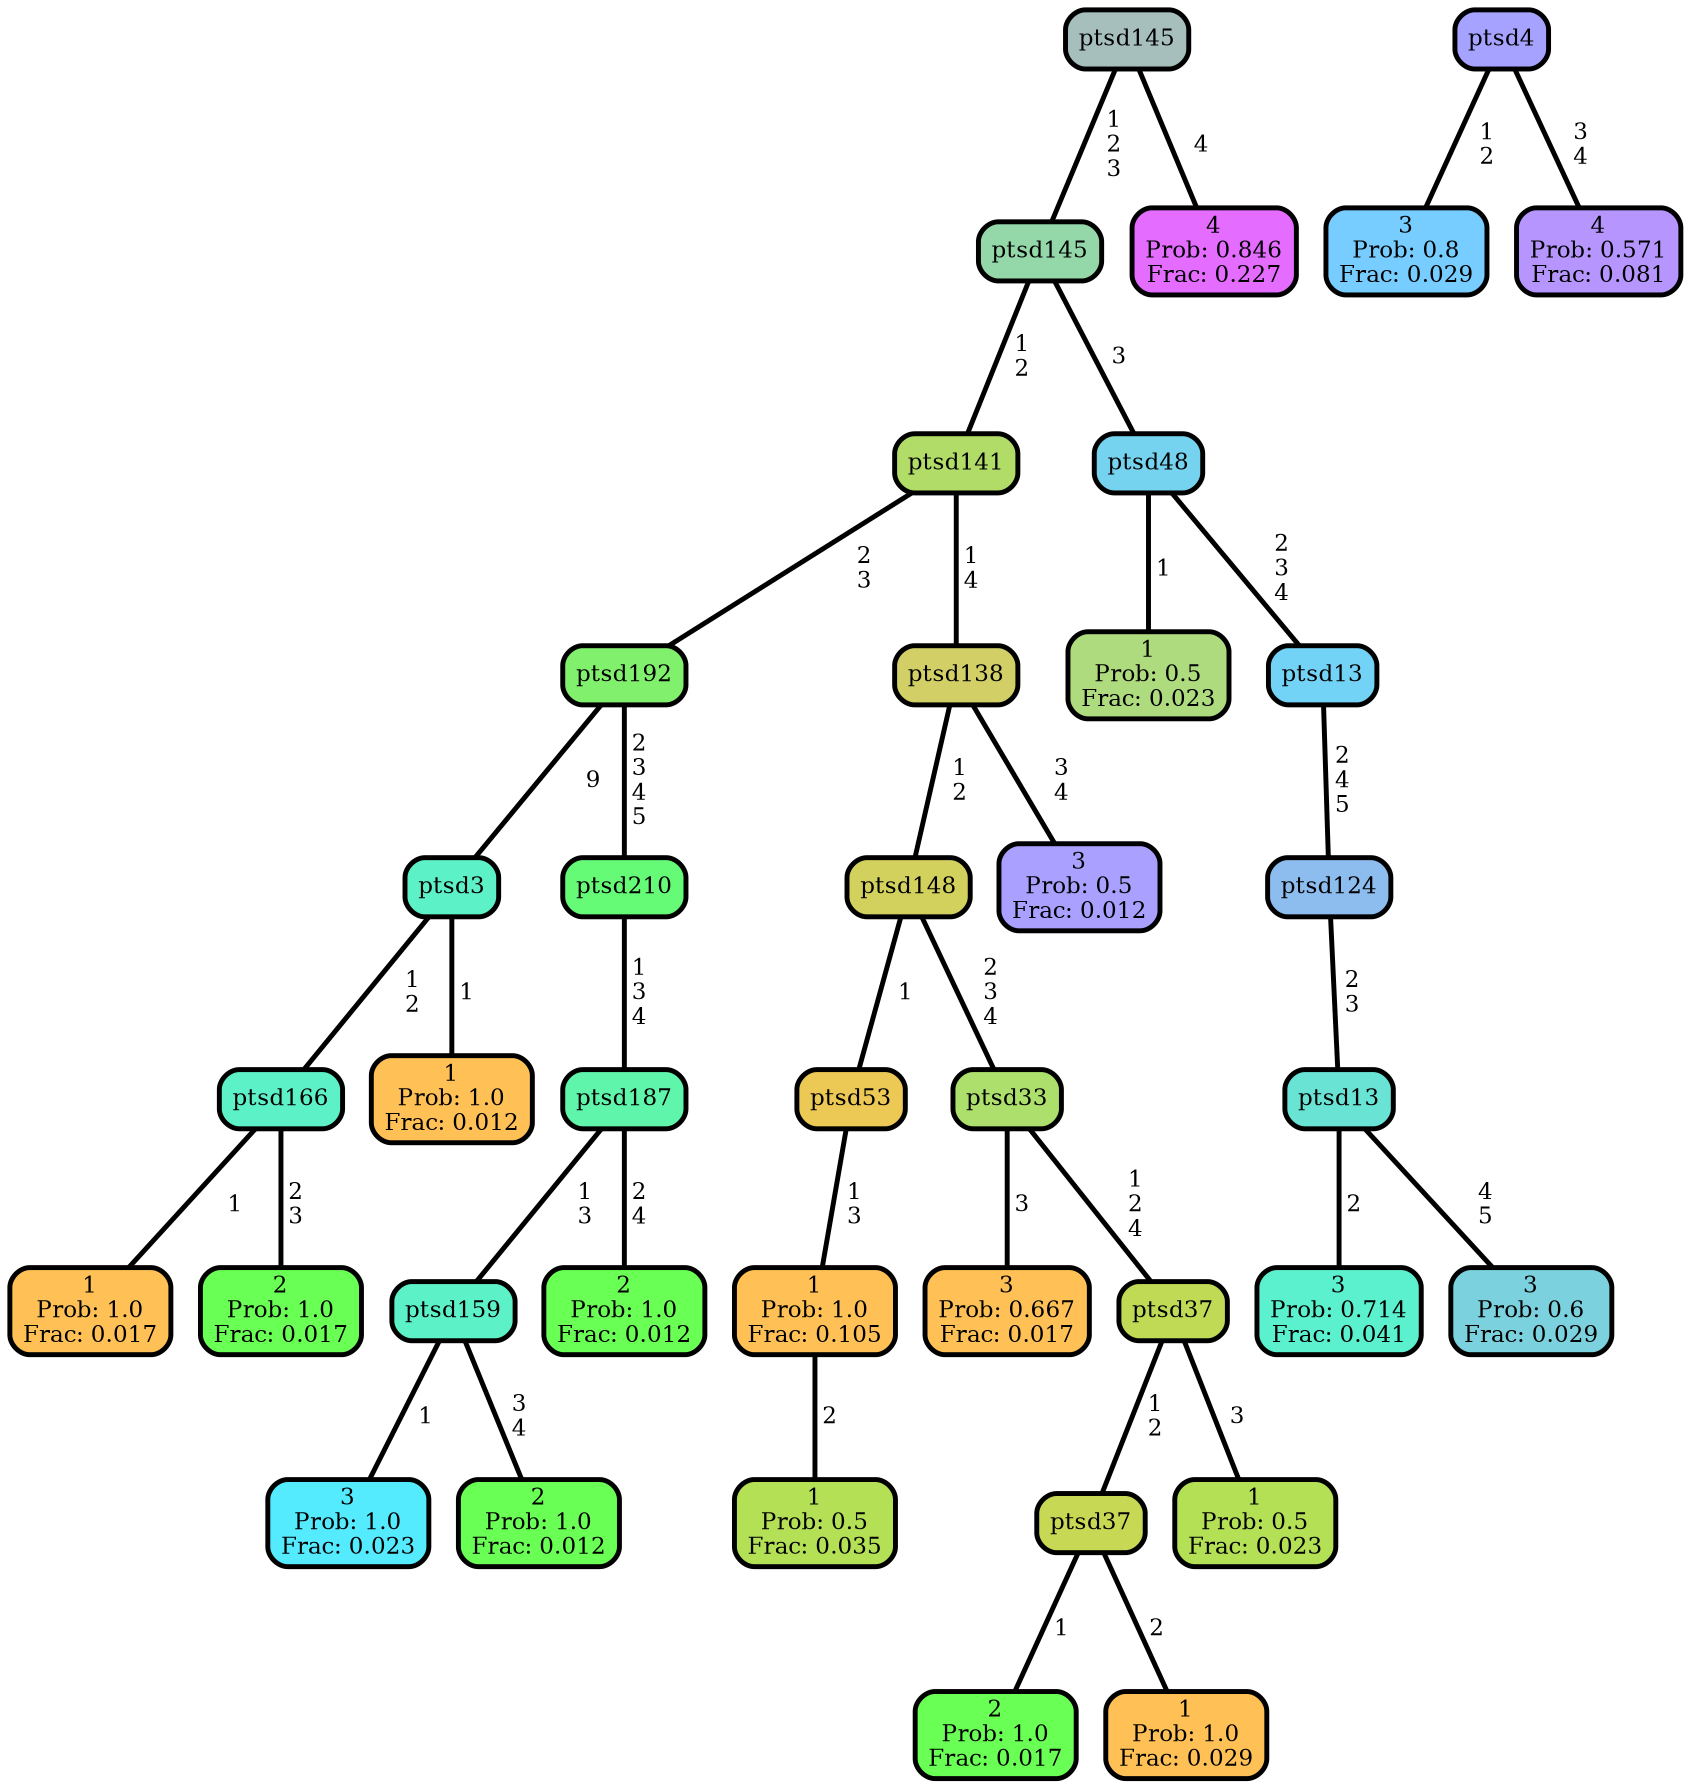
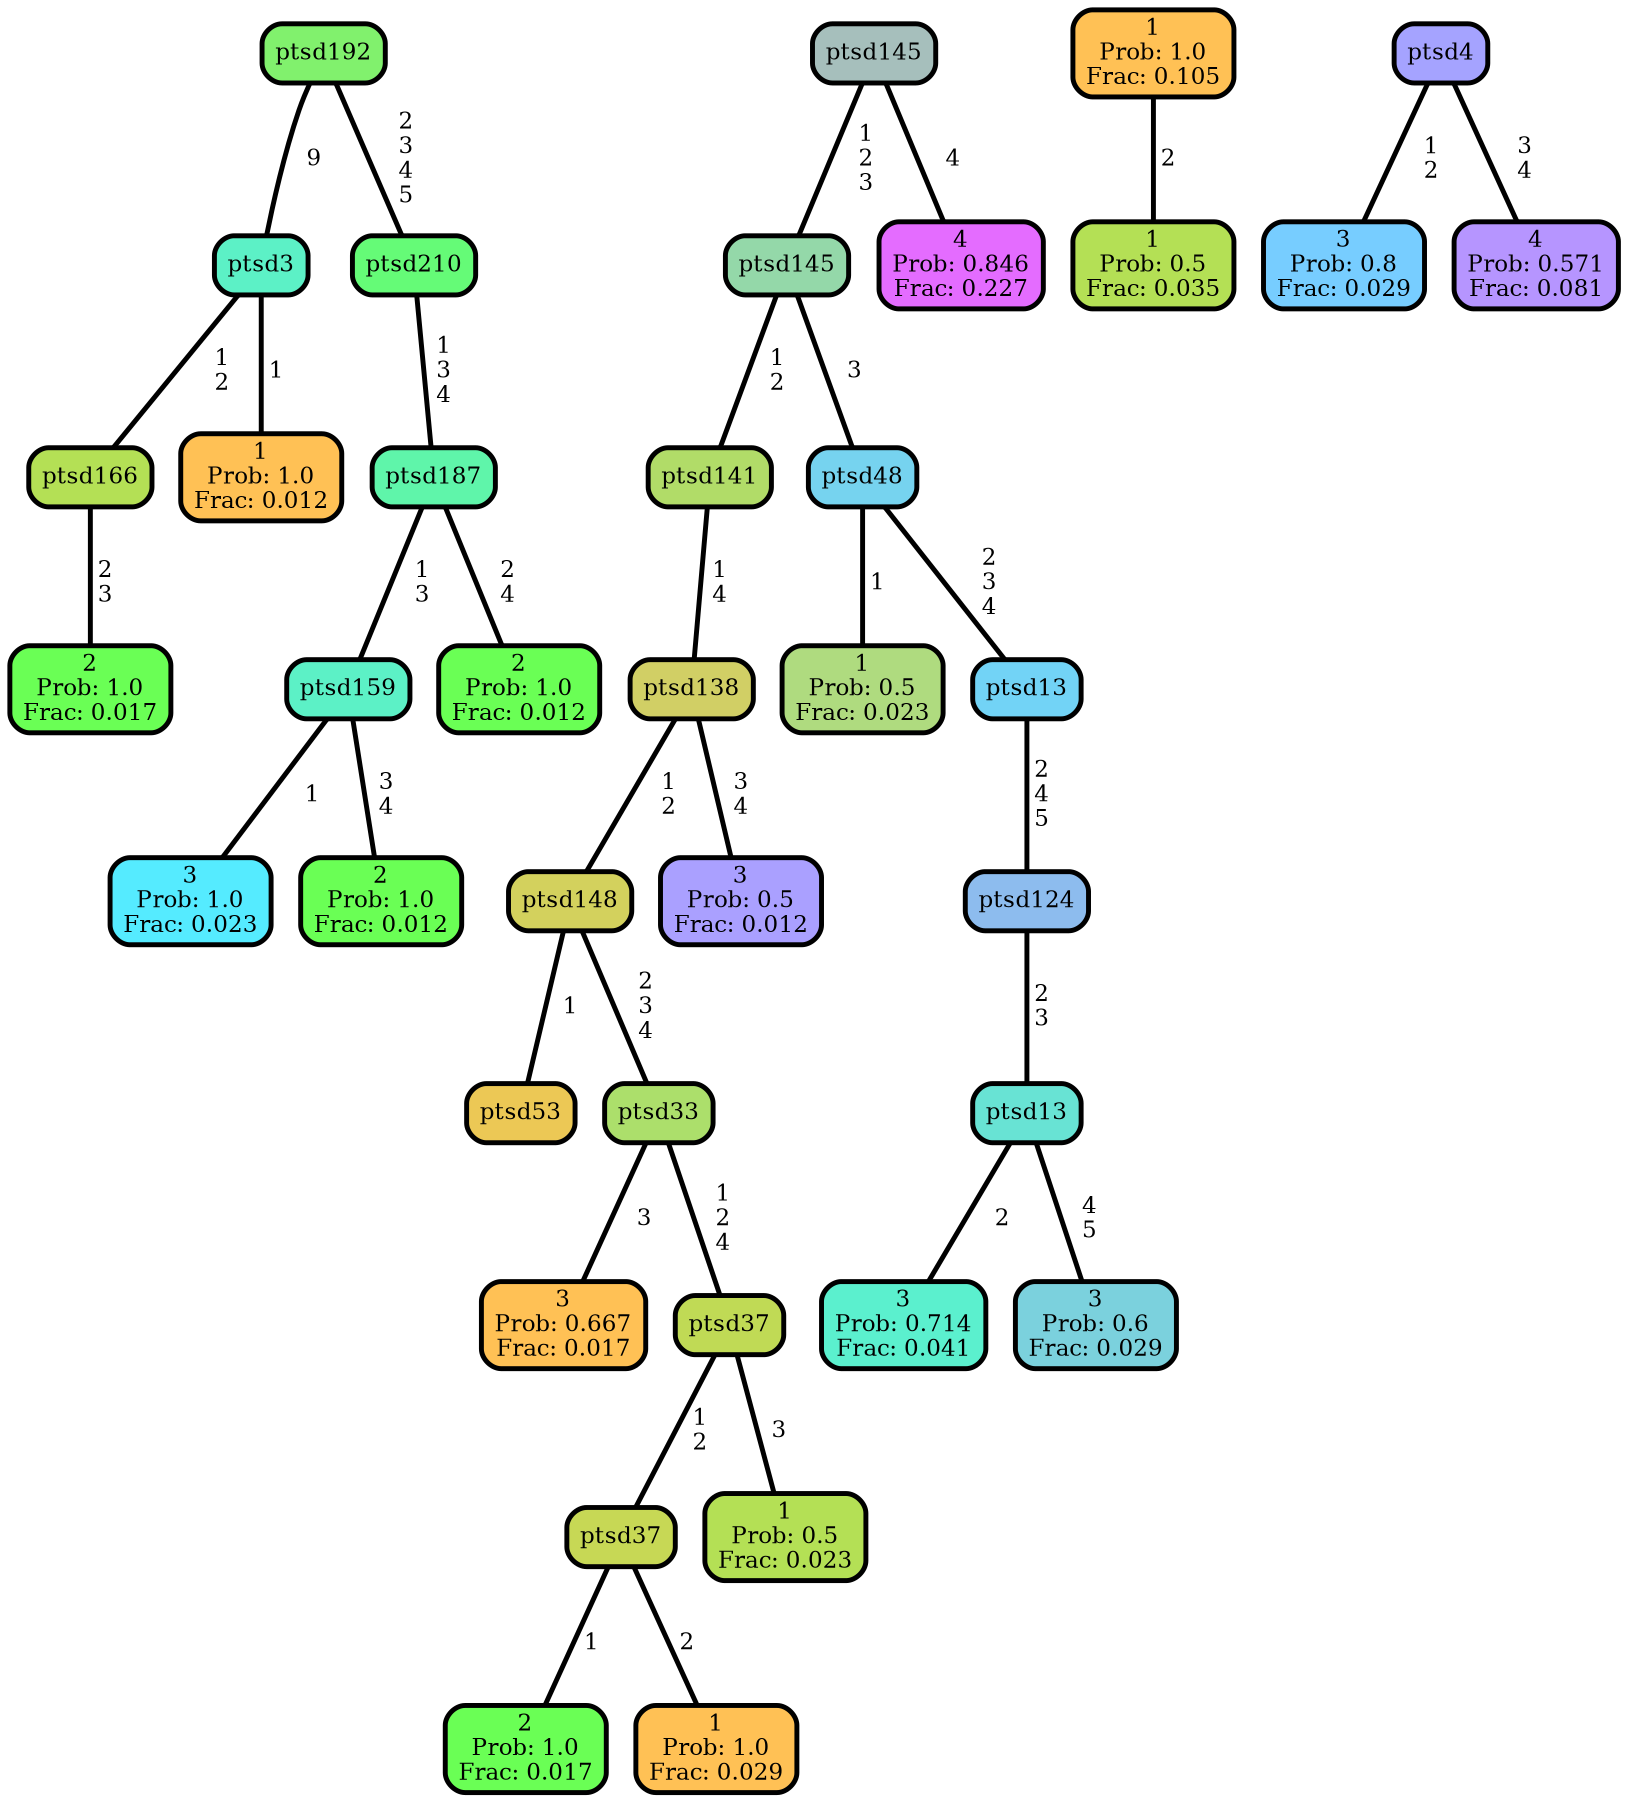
(790, 569) -> none
(281, 1099) -> (90, 477)
(834, 1198) -> none
(90, 1311) -> none
